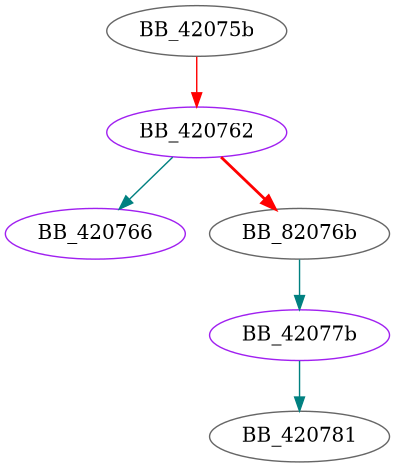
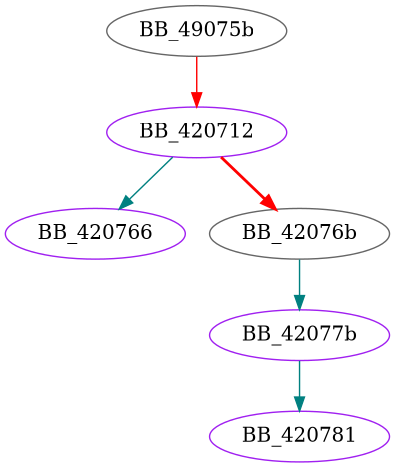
(197, 31) -> (197, 31)
(197, 132) -> (197, 132)
(300, 234) -> (300, 234)
(300, 437) -> (300, 437)
